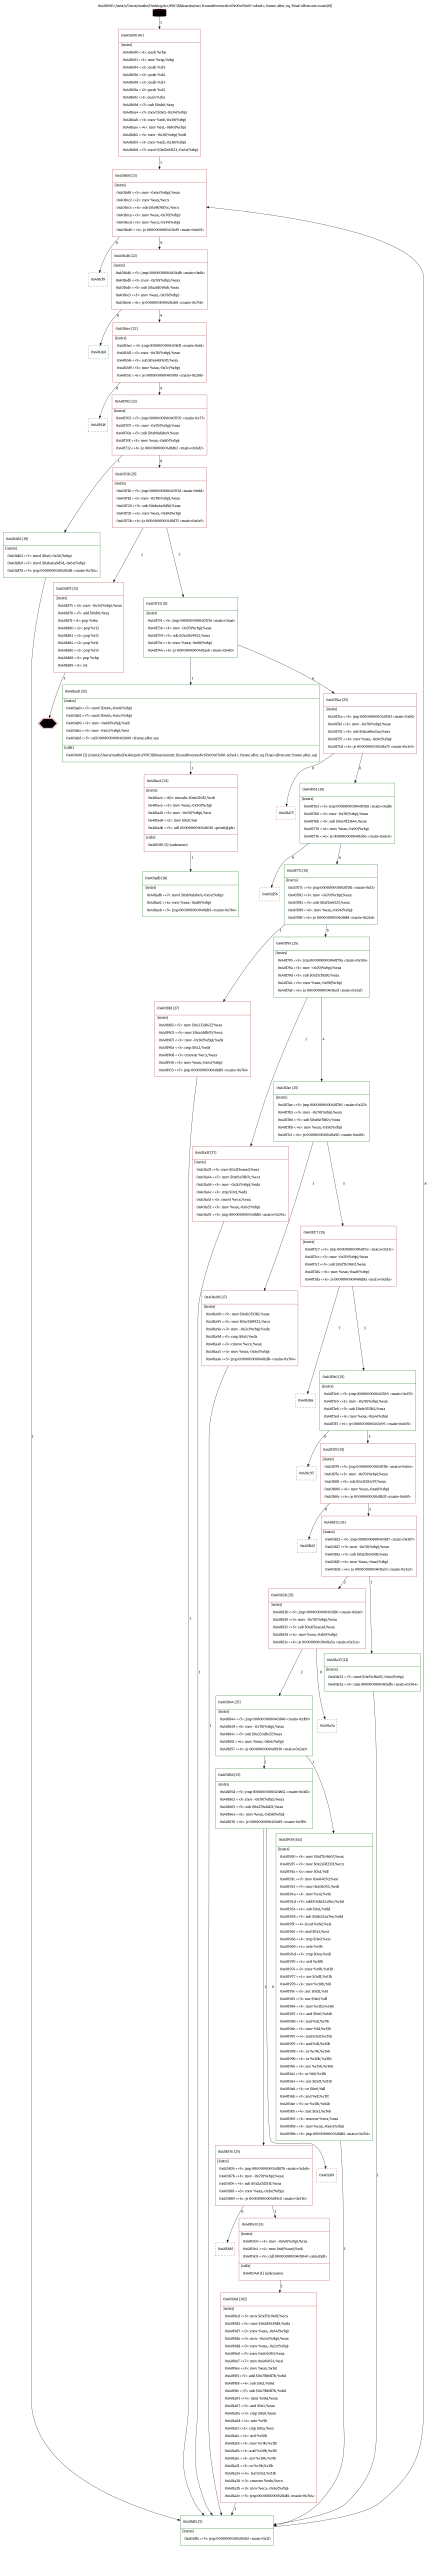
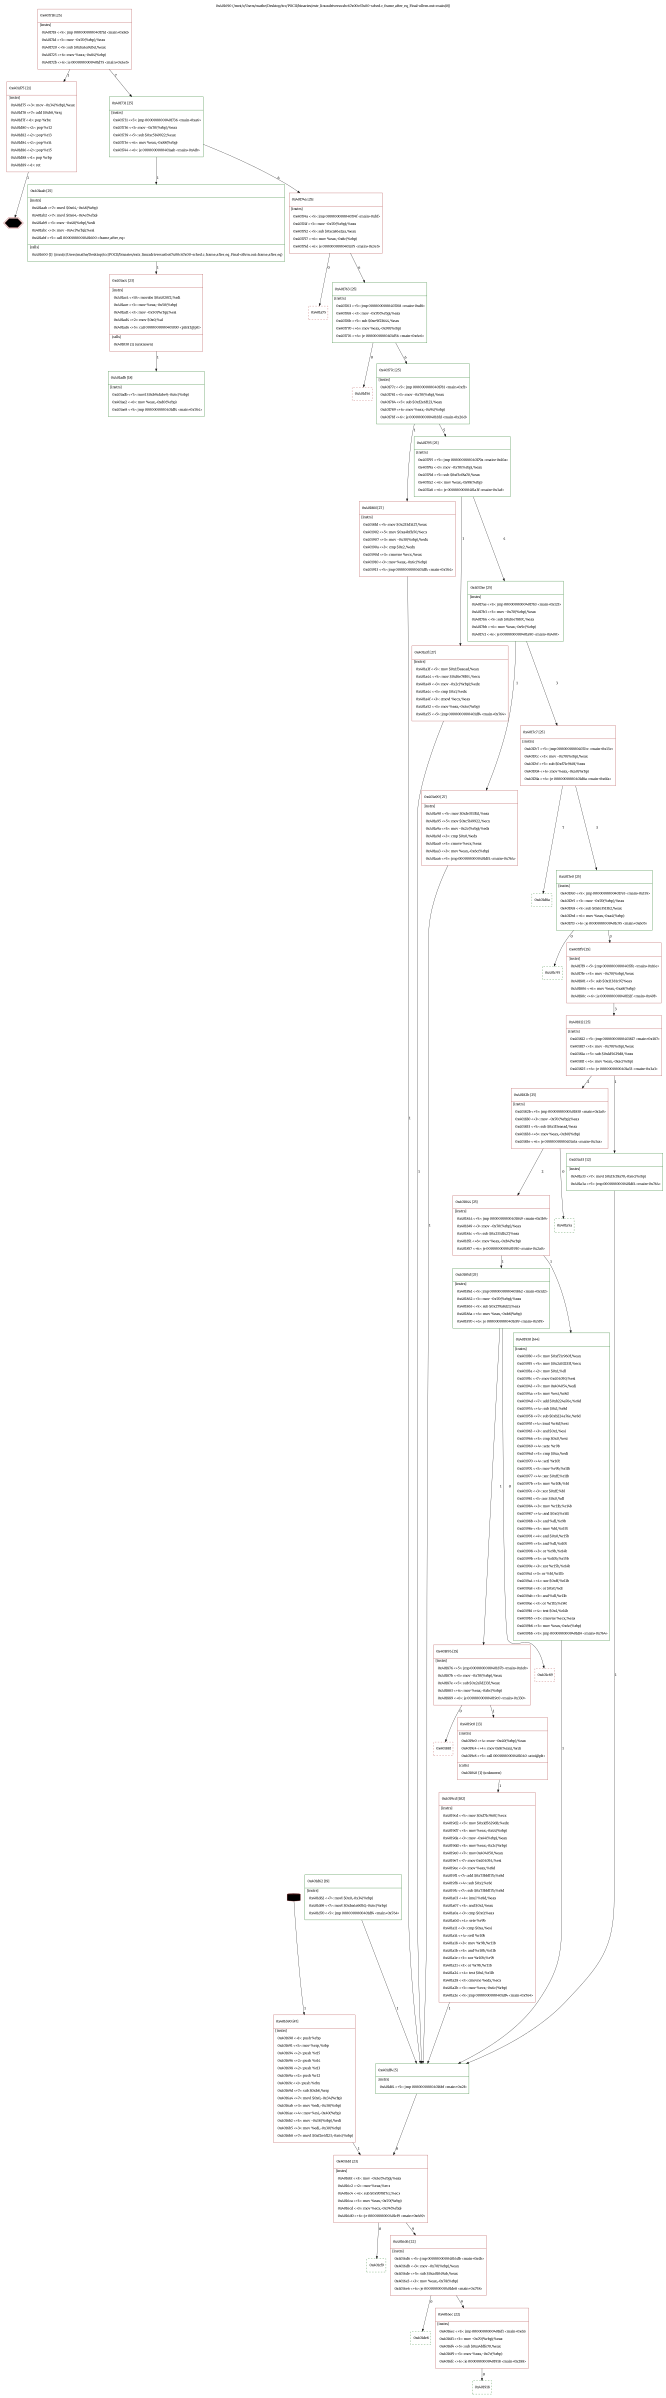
(159, 425) -> none
(307, 1546) -> none
(264, 1726) -> (501, 1225)
